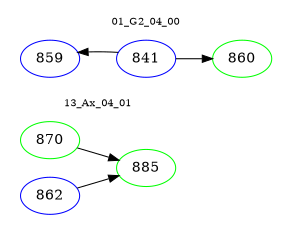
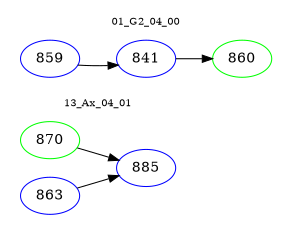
(103, 52) -> (93, 66)
(146, 168) -> (146, 168)
(50, 196) -> (50, 196)
